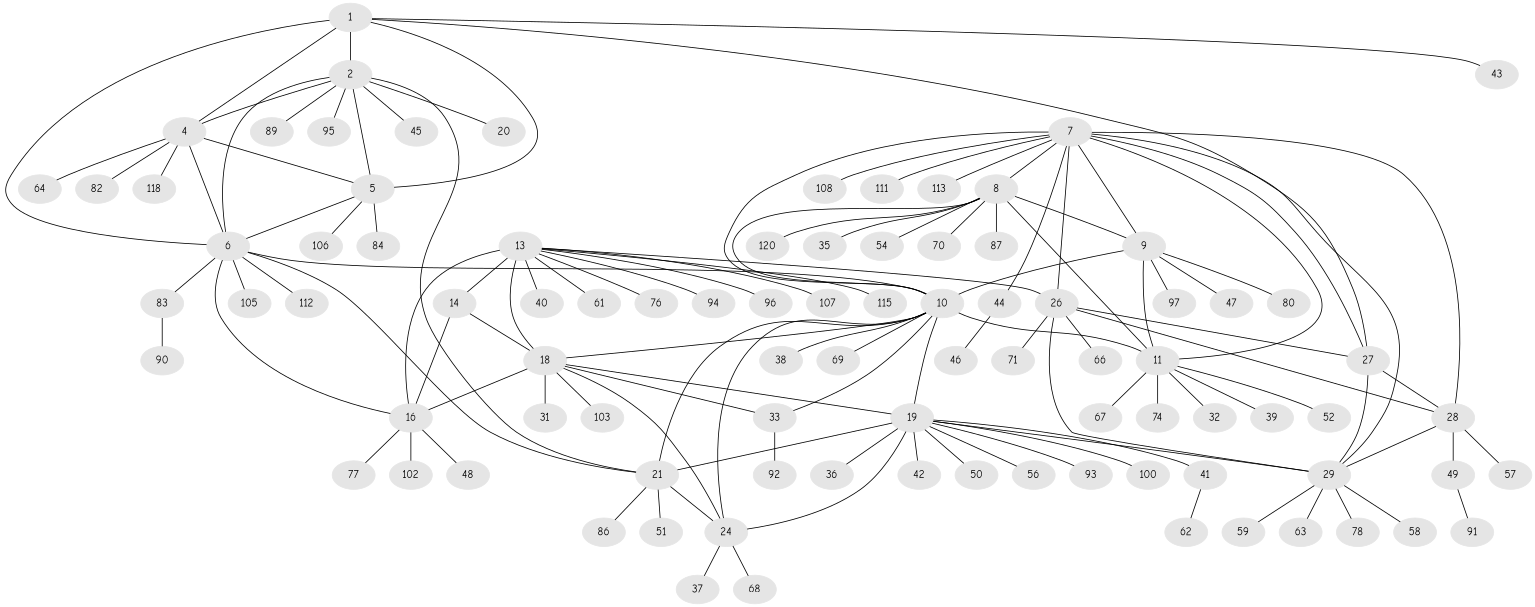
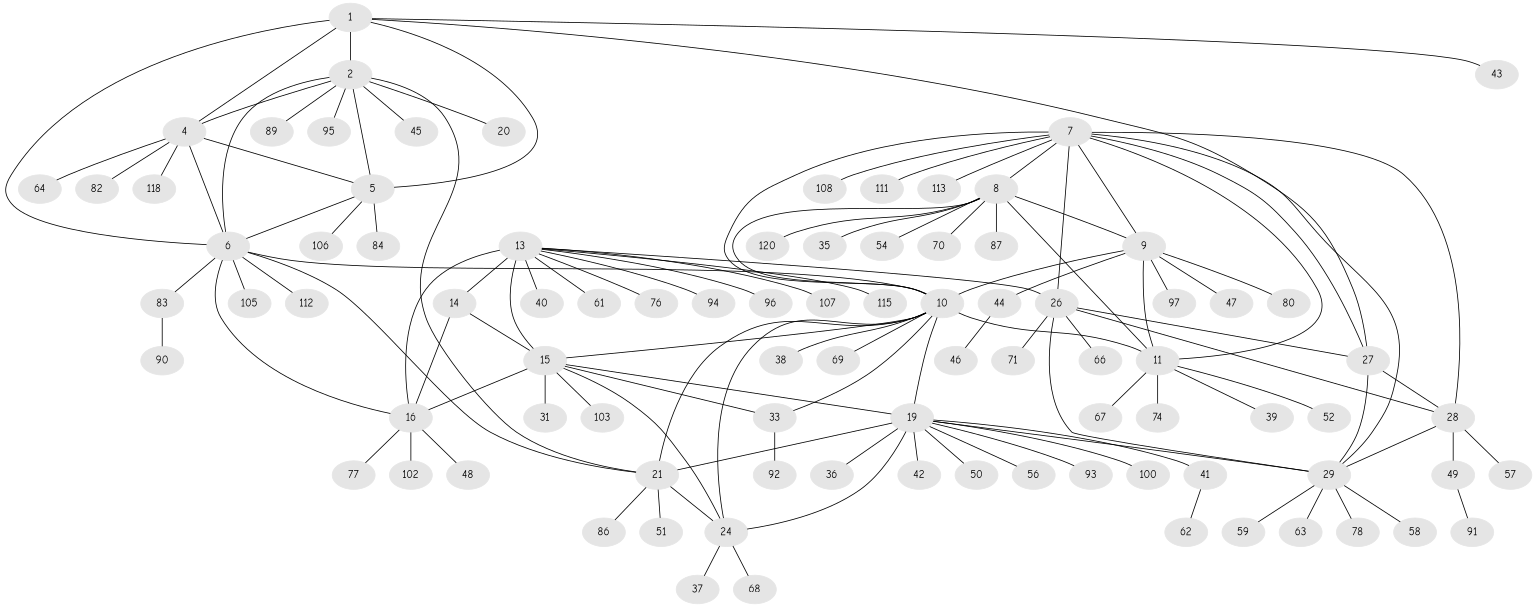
(1042, 220) -> (1068, 274)
(545, 361) -> (545, 361)
(1215, 418) -> none
